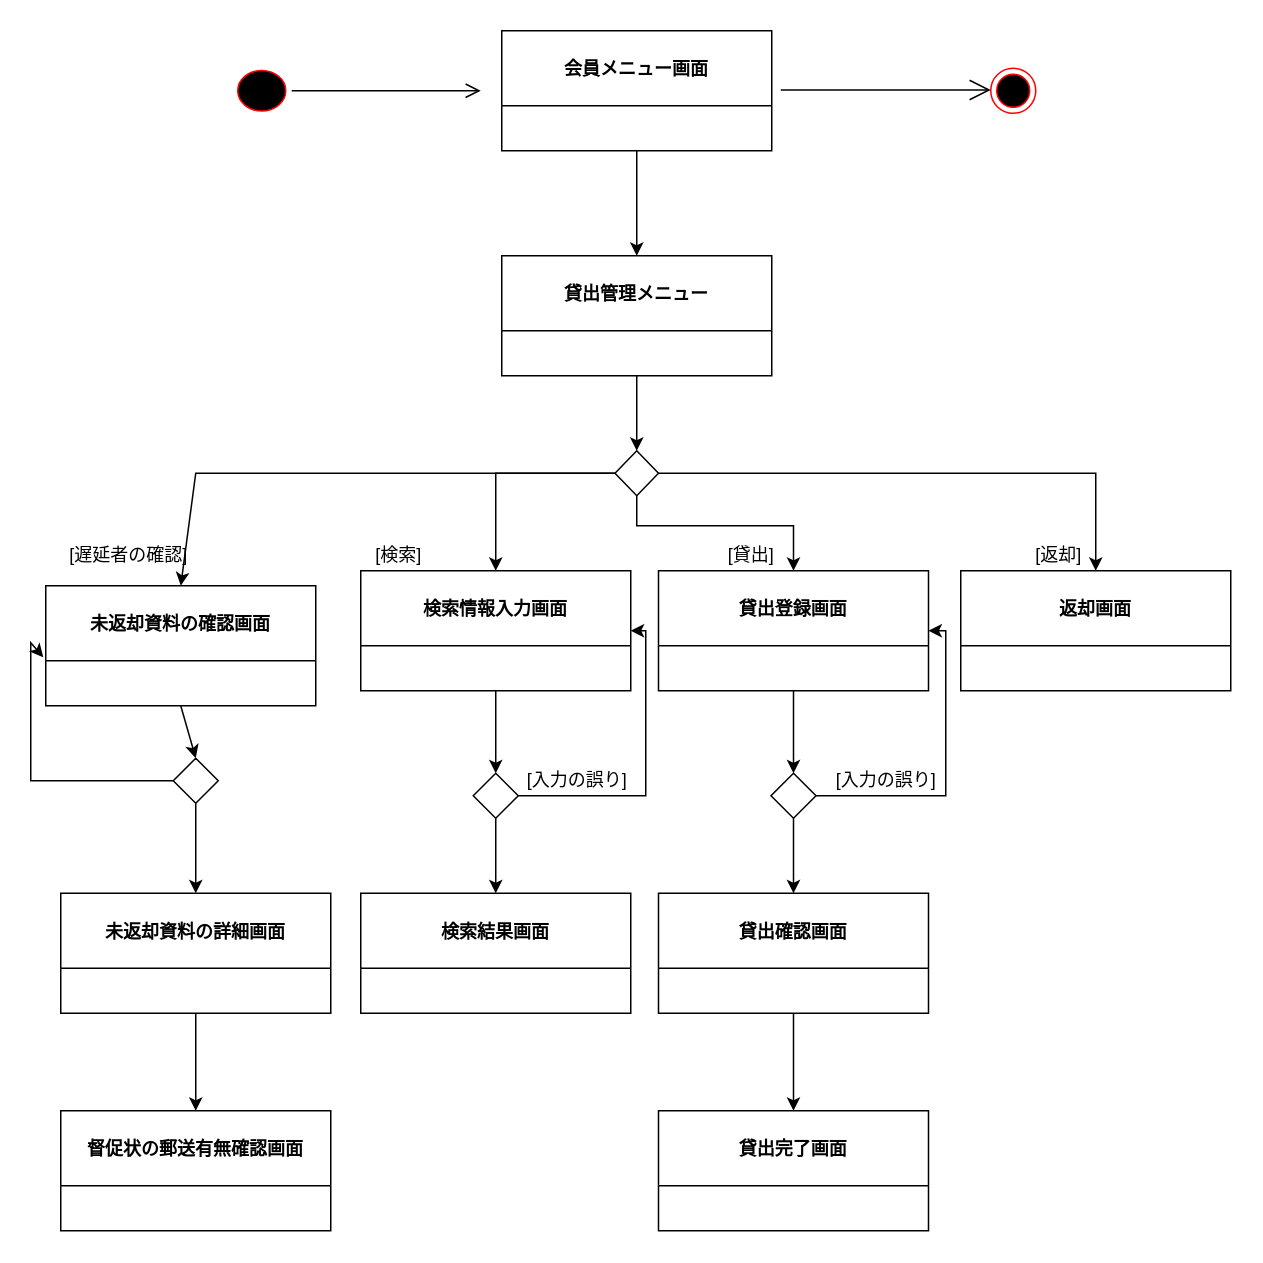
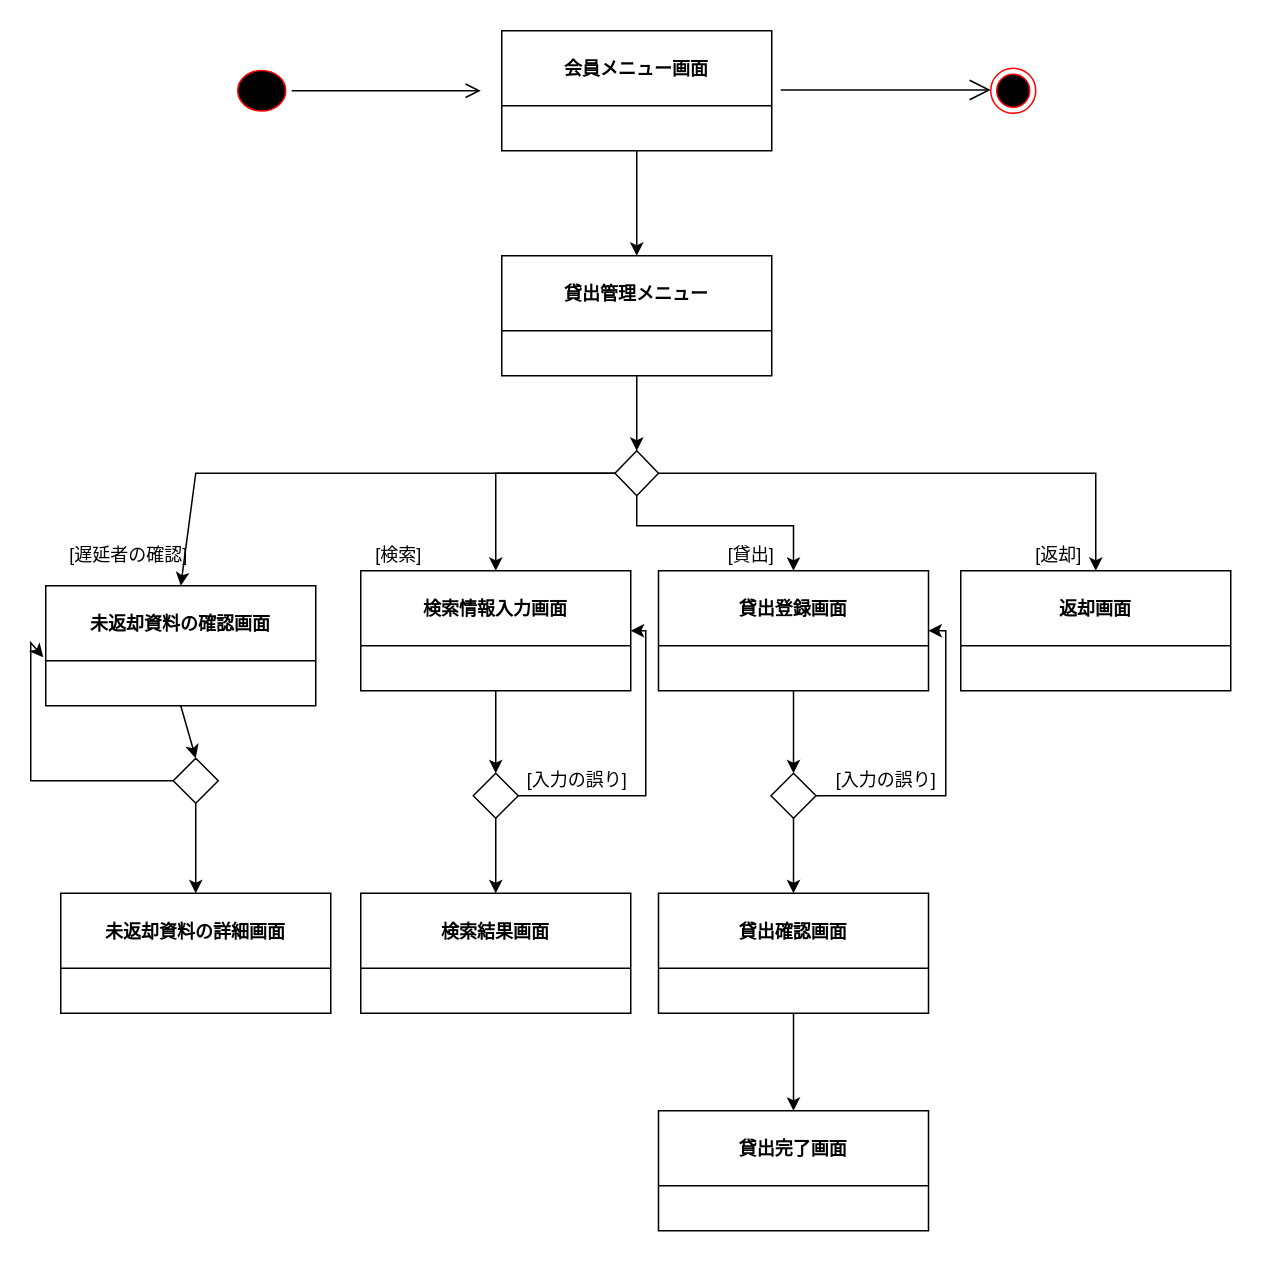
(196, 1059) -> none
(196, 1171) -> none
